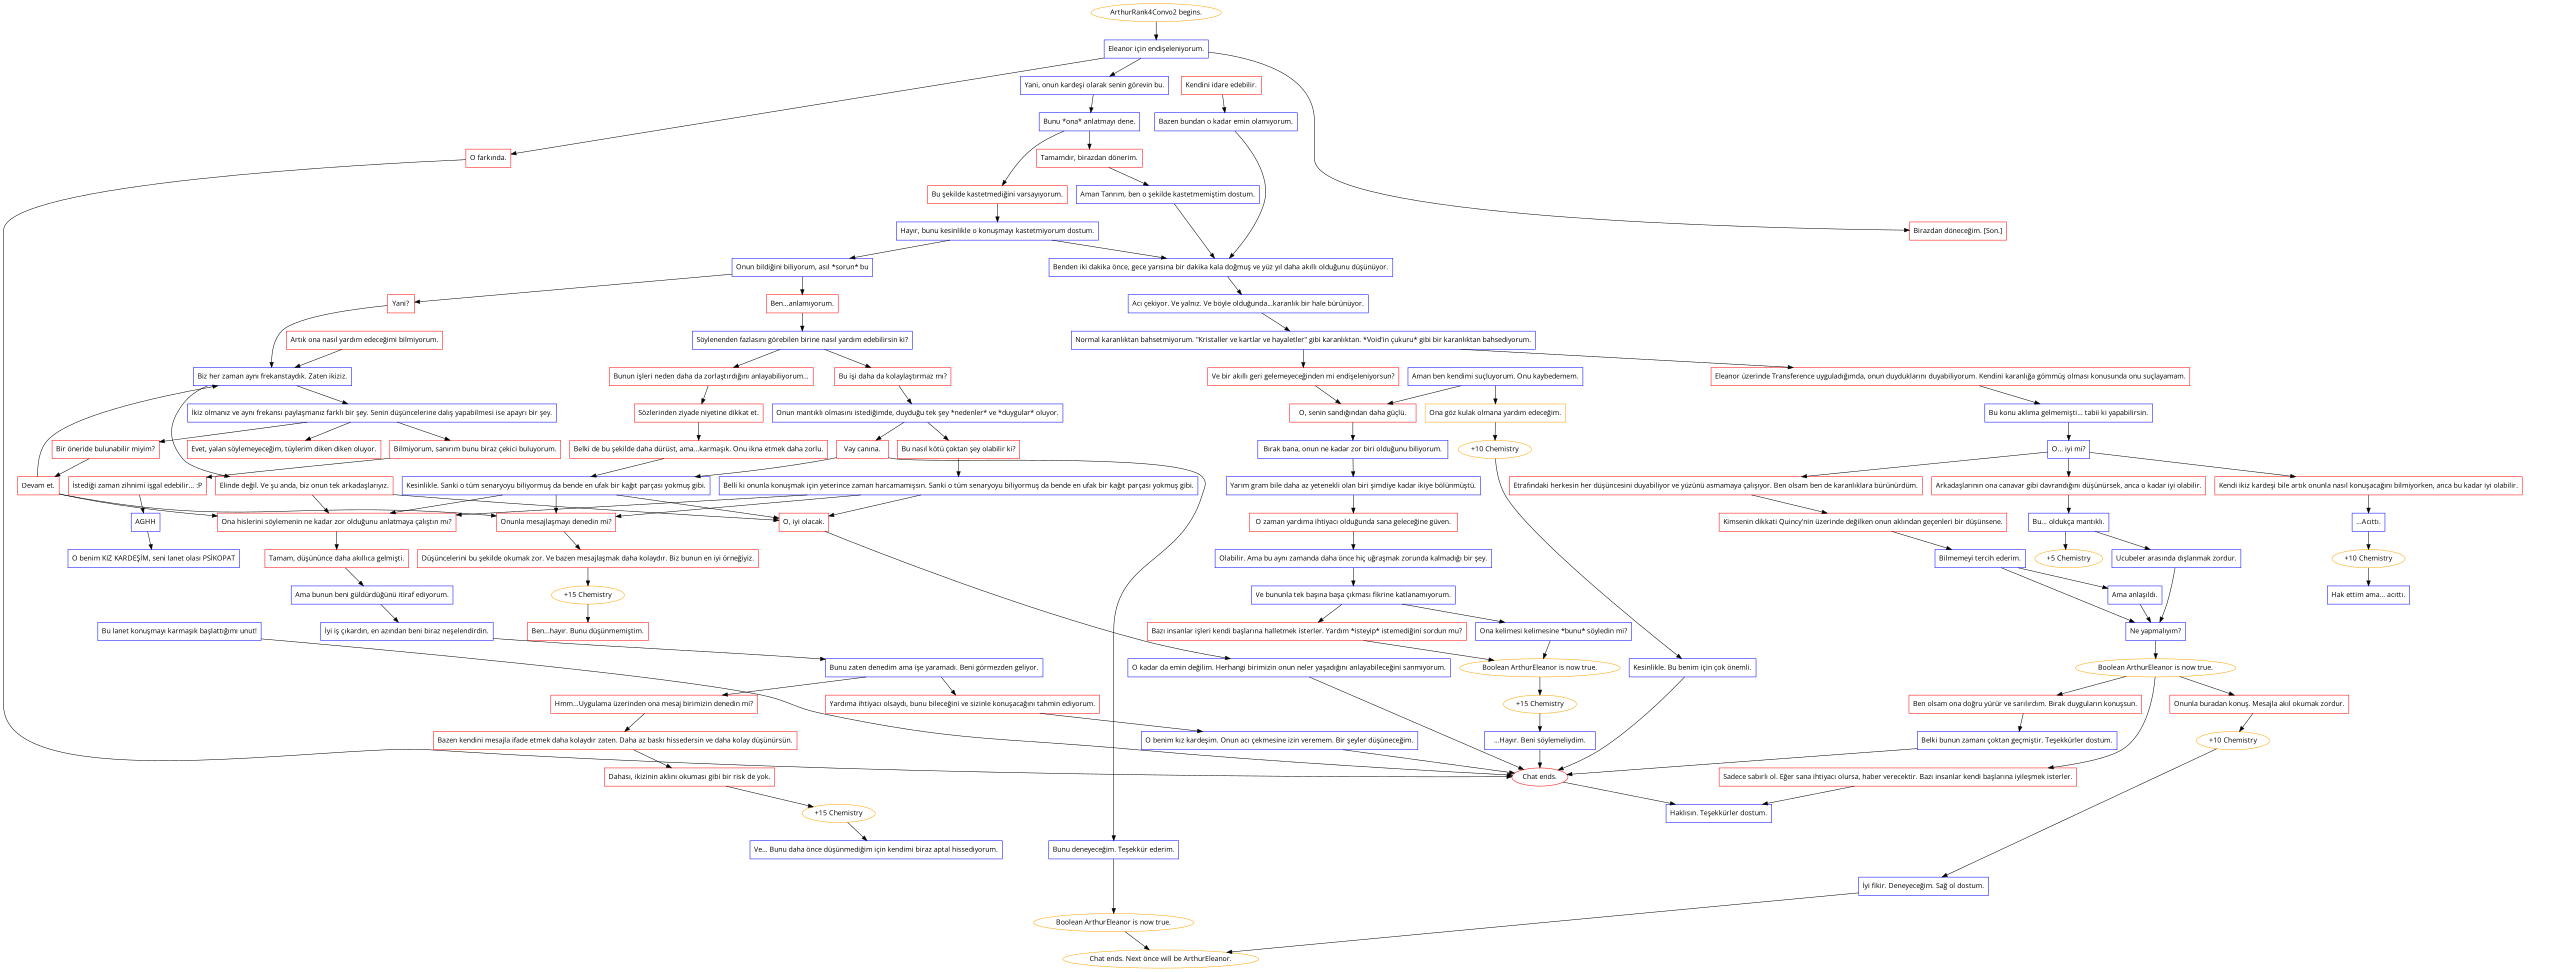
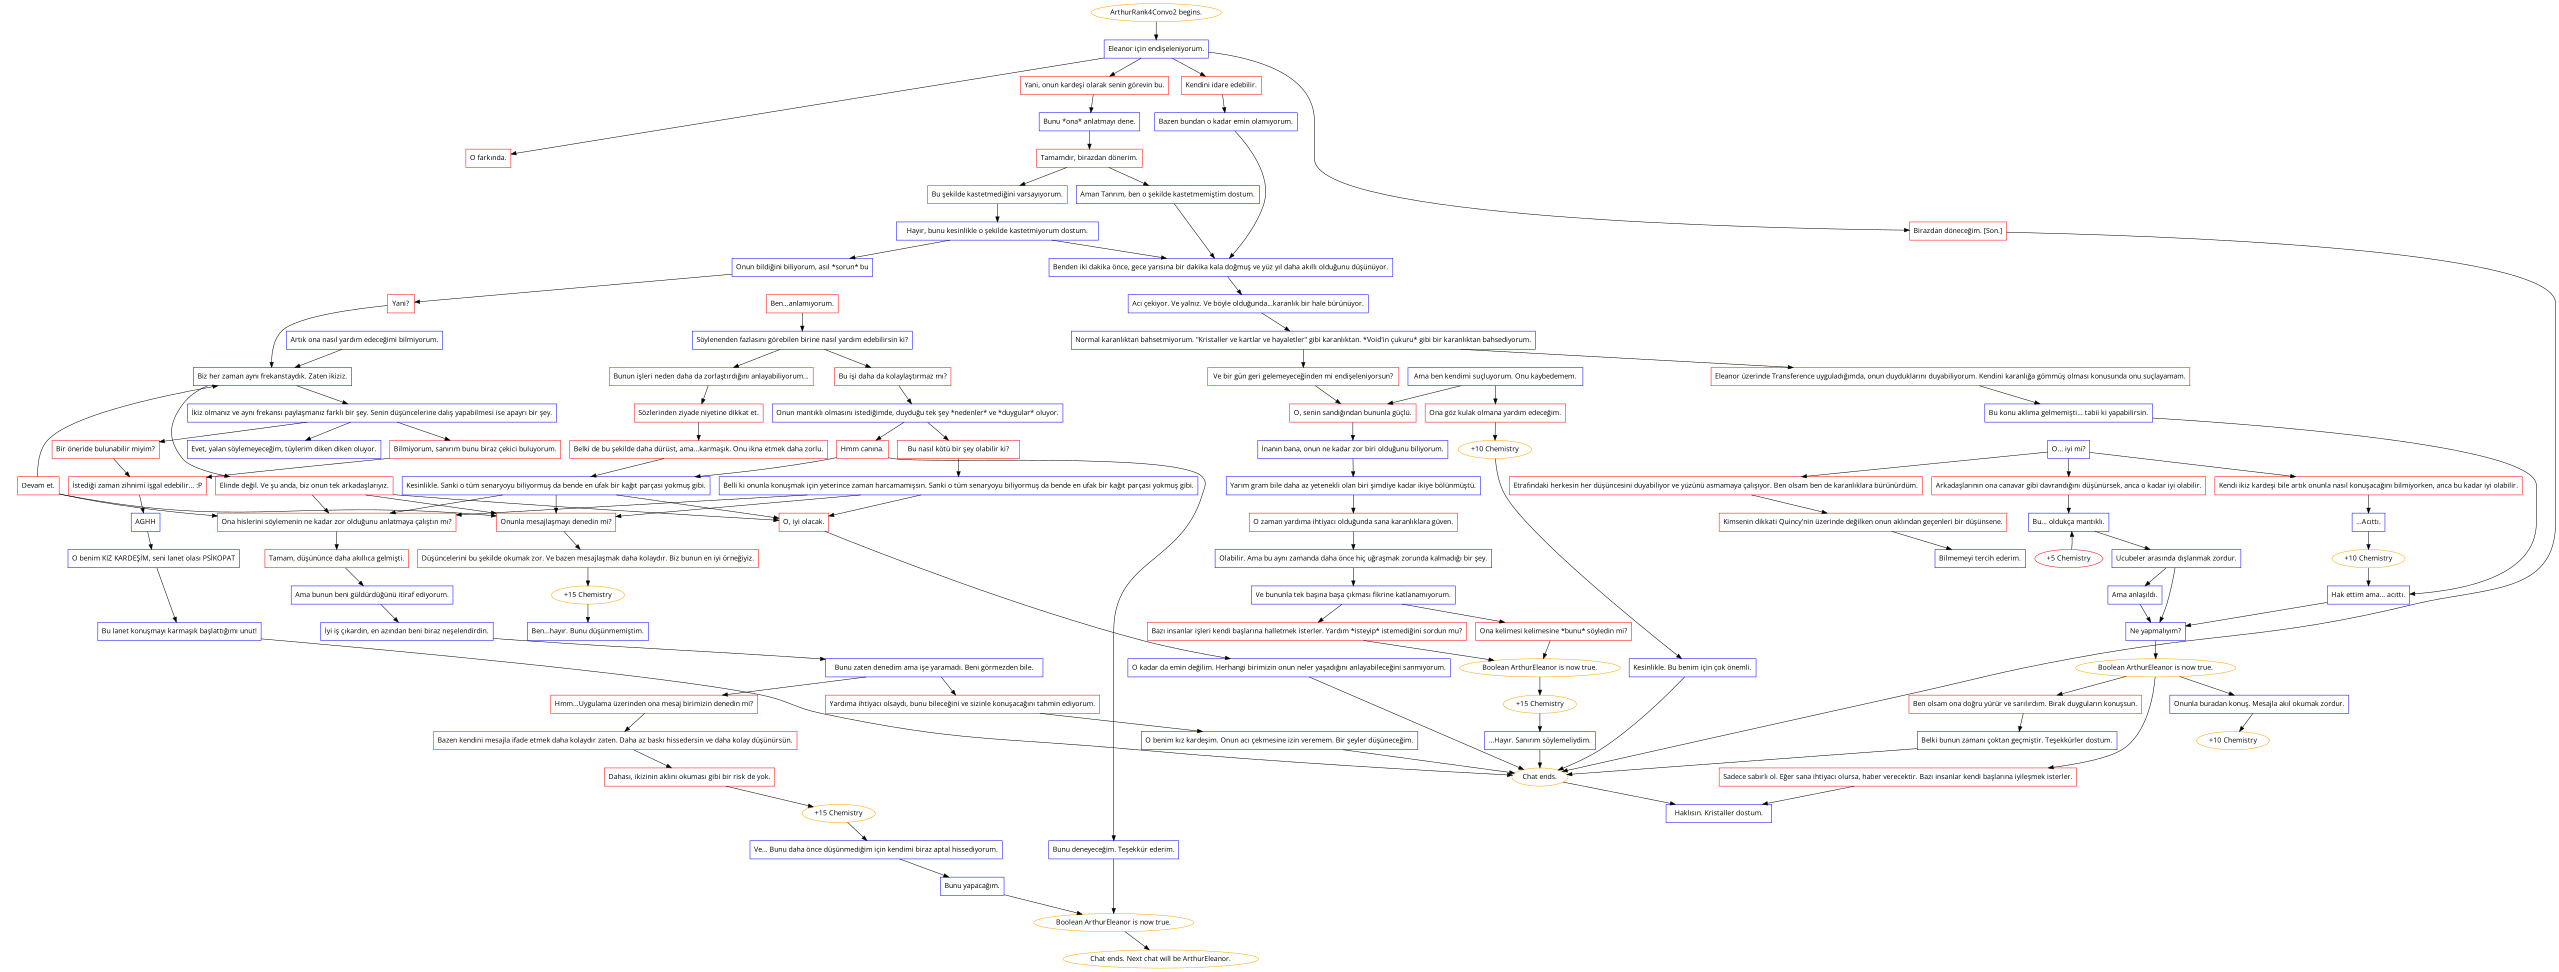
none -> (1187, 66)
(1095, 85) -> (1095, 85)
(1030, 151) -> (1046, 176)
(997, 231) -> (997, 231)
(802, 283) -> none
(365, 340) -> (365, 340)
(1303, 377) -> (1303, 377)
(1495, 377) -> (1495, 377)
(1353, 413) -> (1353, 413)
(1495, 413) -> (1495, 413)
(2069, 429) -> (2444, 448)
(284, 449) -> (284, 449)
(862, 449) -> (862, 449)
(959, 449) -> (959, 449)
(1353, 449) -> (1353, 449)
(74, 466) -> (120, 466)
none -> (428, 504)
(1353, 522) -> (1353, 522)
(2065, 538) -> (2072, 543)
(2069, 559) -> (2069, 559)
(2060, 577) -> (2158, 575)
none -> (166, 593)
(2066, 594) -> (2259, 614)
(588, 631) -> (588, 631)
(1554, 631) -> (1554, 631)
(934, 668) -> (934, 668)
(2259, 704) -> (2259, 704)
(1540, 741) -> (1540, 741)
(270, 757) -> (2462, 595)
(1540, 777) -> (1540, 777)
(1719, 813) -> (1719, 813)
none -> (972, 886)
(1924, 886) -> none
(1161, 959) -> (1161, 959)
